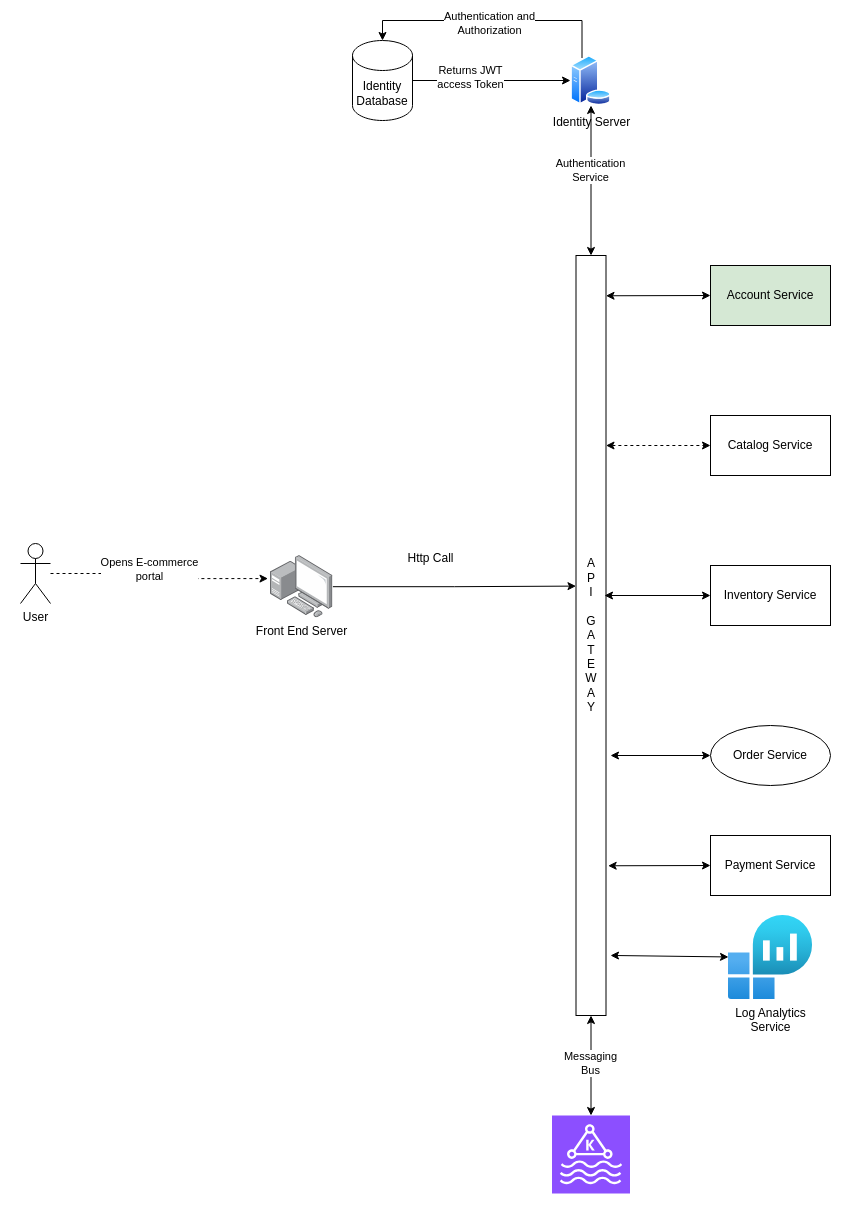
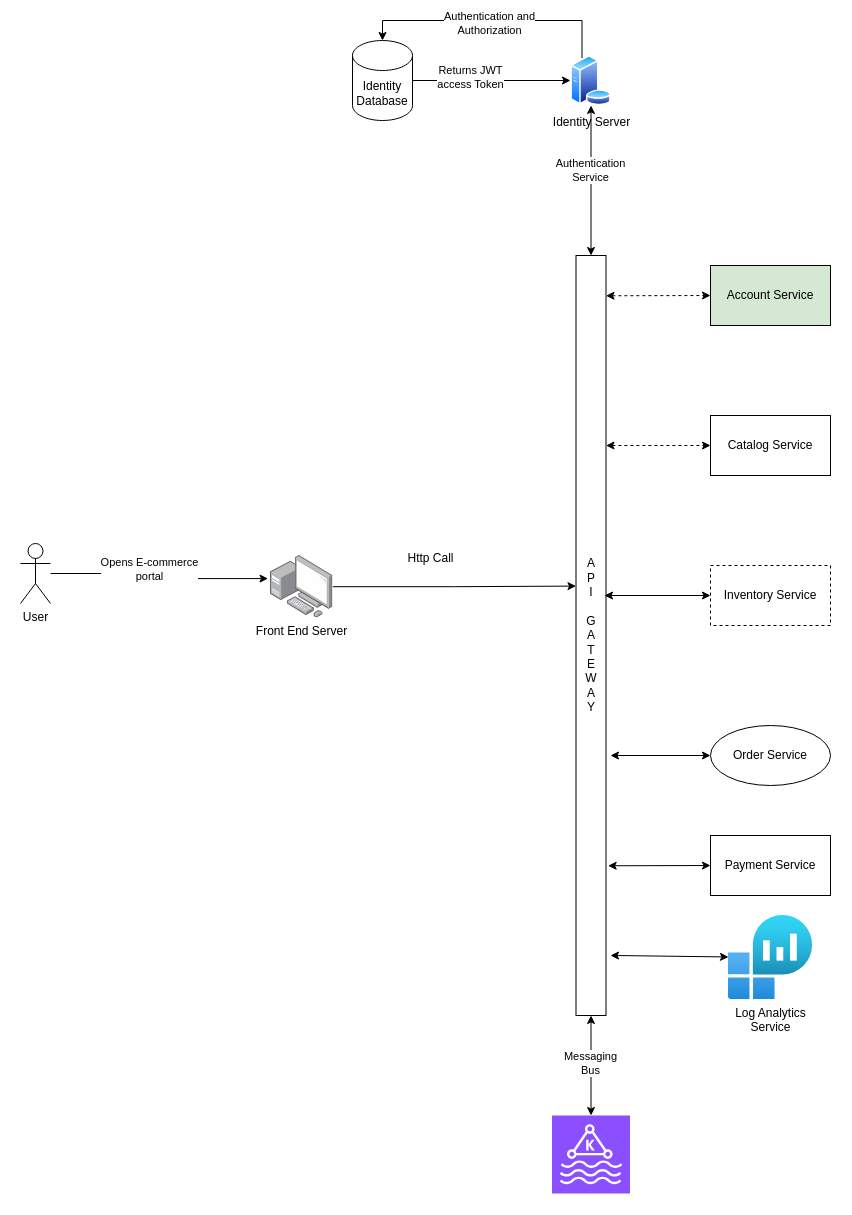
(658, 296) -> (658, 296)
(229, 579) -> (229, 579)
(771, 596) -> (771, 596)
